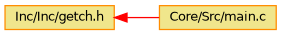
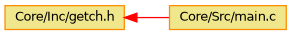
(60, 18) -> (65, 18)
